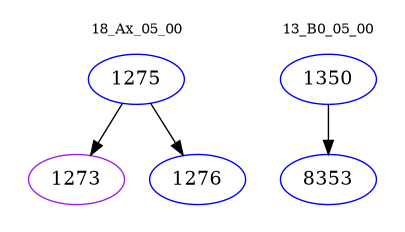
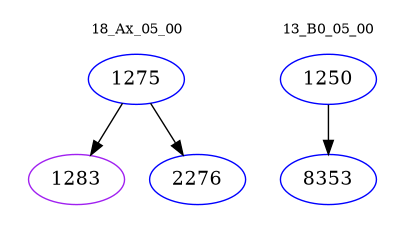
(328, 79) -> (328, 79)
(77, 180) -> (77, 180)
(198, 180) -> (198, 180)
